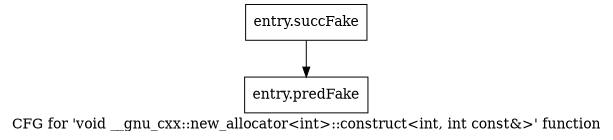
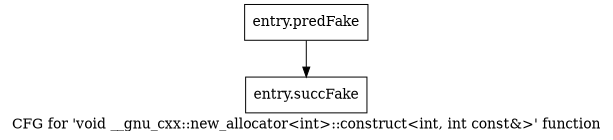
(306, 54) -> (306, 54)
